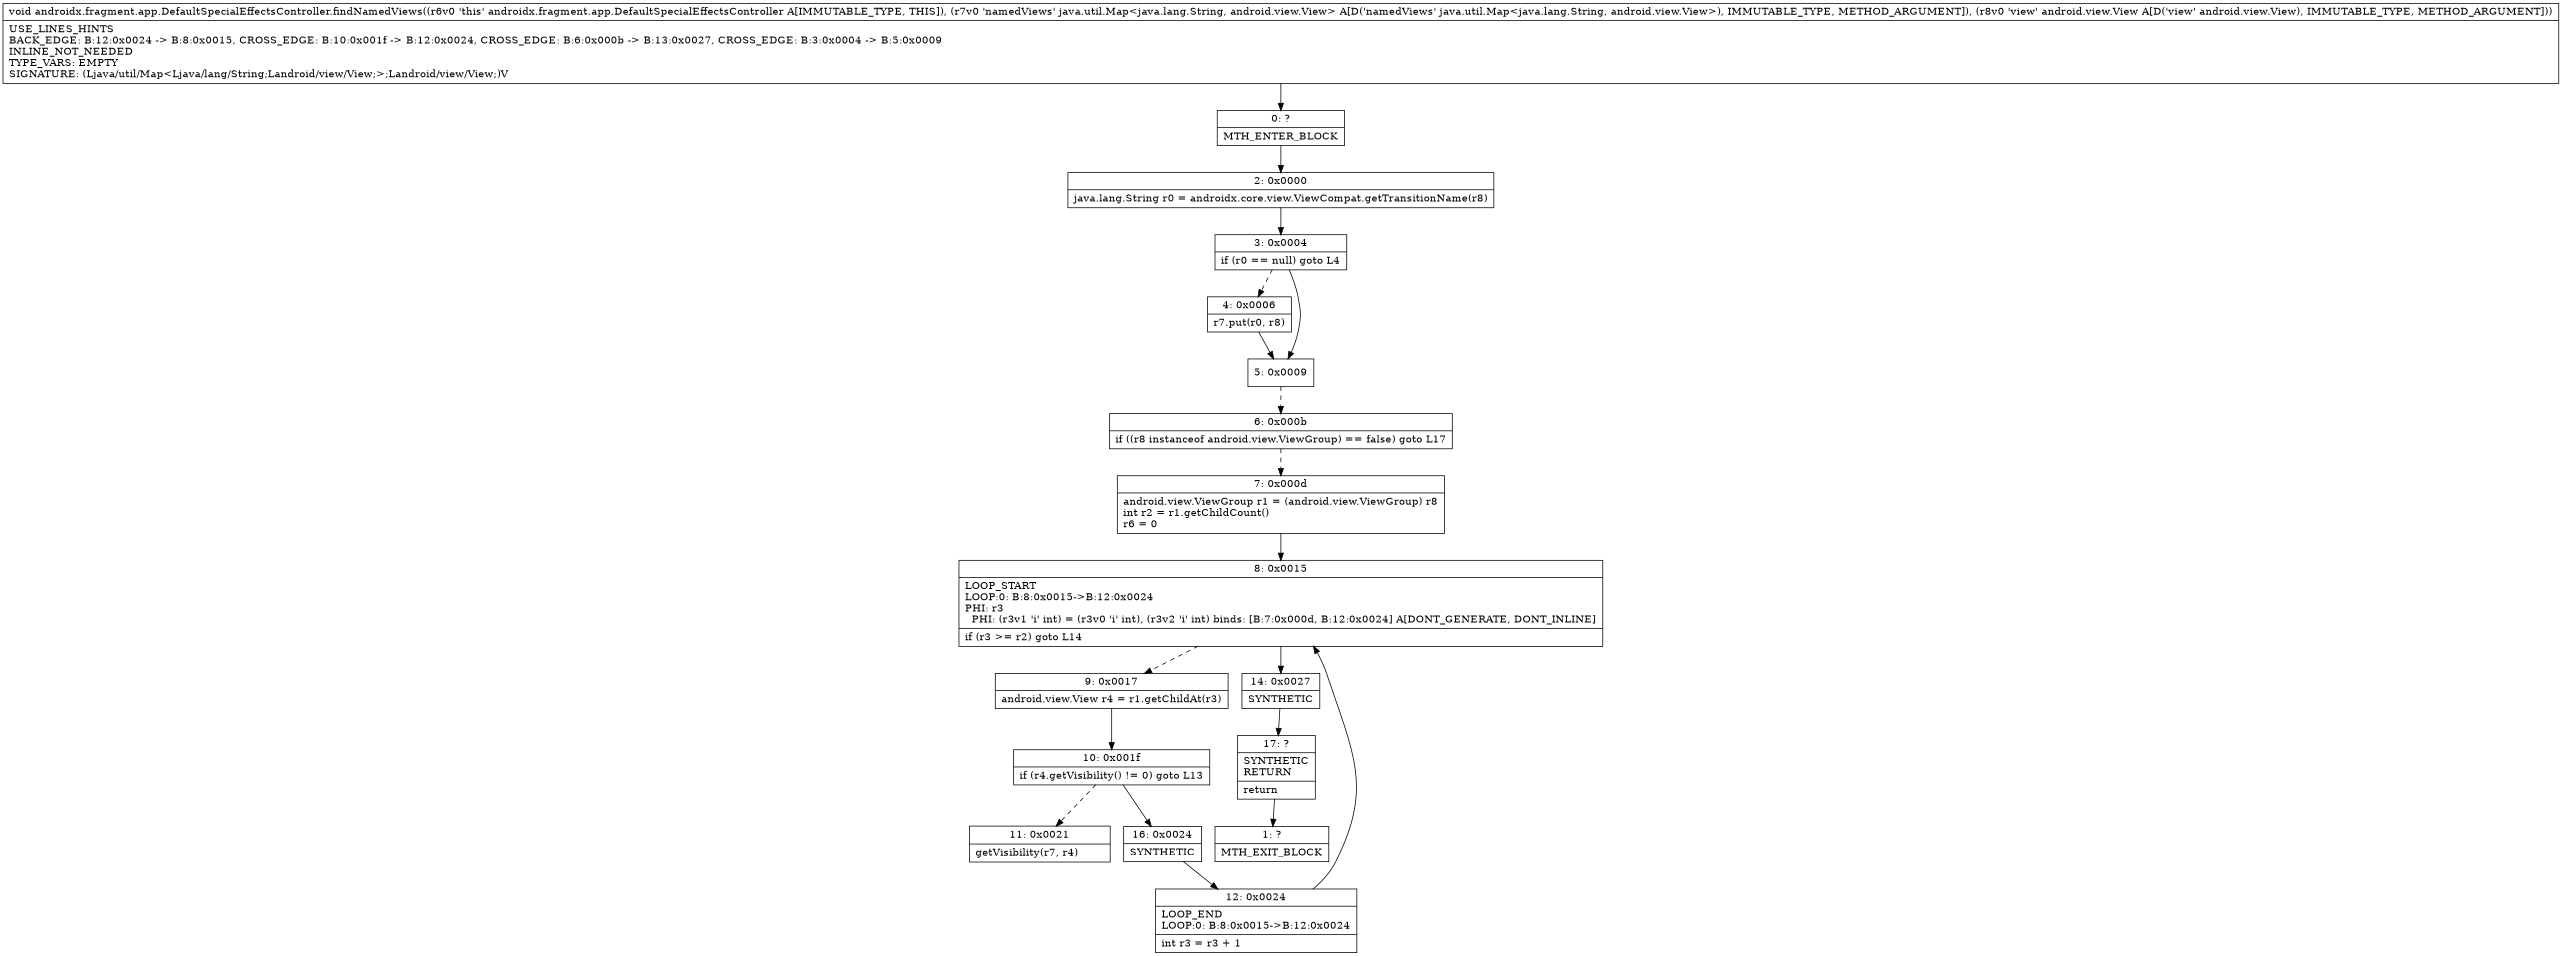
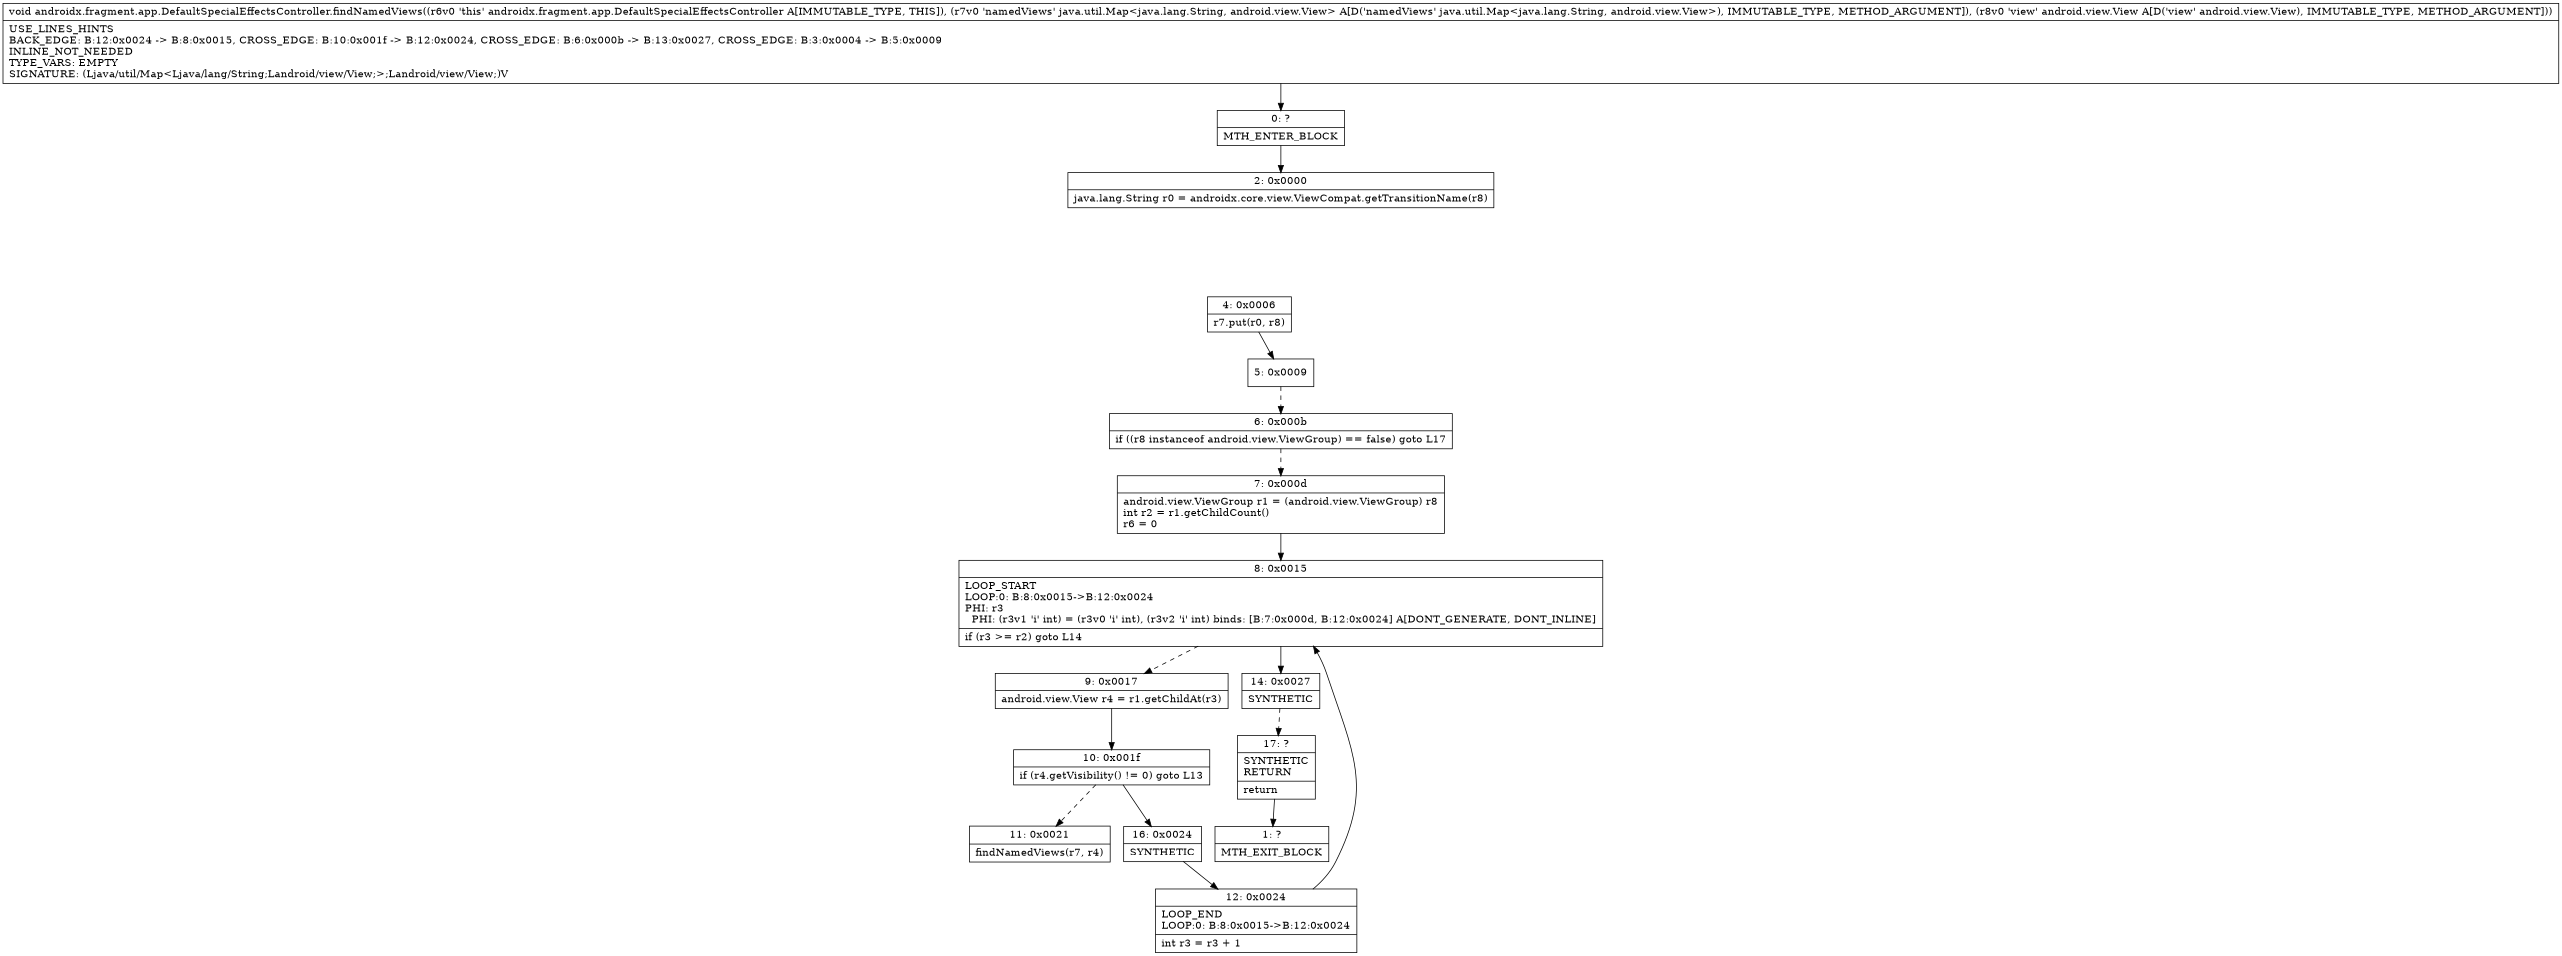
(1281, 252) -> none
(1279, 718) -> (1279, 718)
(1027, 853) -> (1040, 853)
